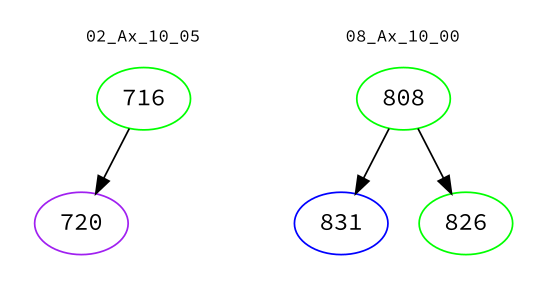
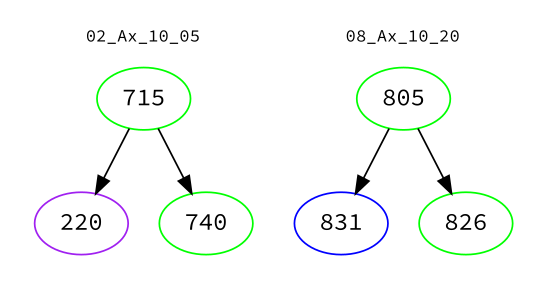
(404, 37) -> (404, 37)
(144, 99) -> (144, 99)
(404, 99) -> (404, 99)
(81, 223) -> (81, 223)
none -> (206, 223)
